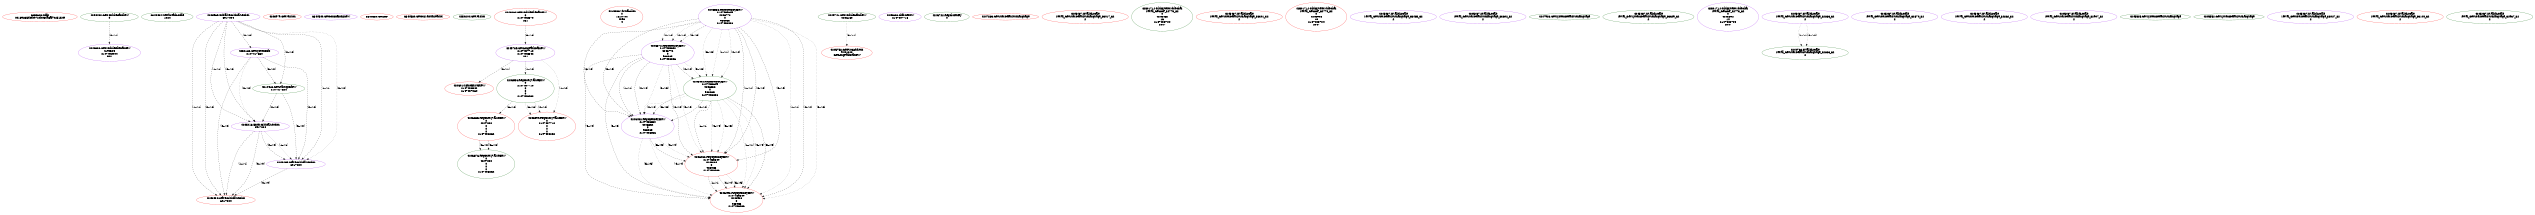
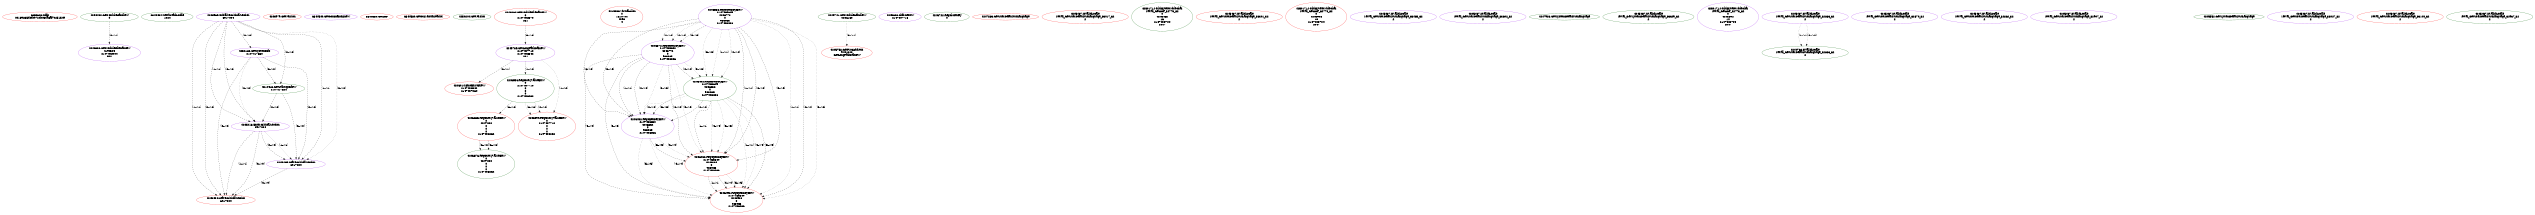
(2155, 17) -> none
